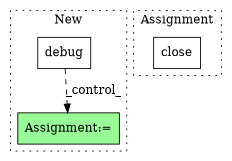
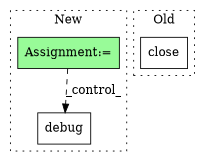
(178, 20) -> (164, 20)
(66, 86) -> (67, 86)
